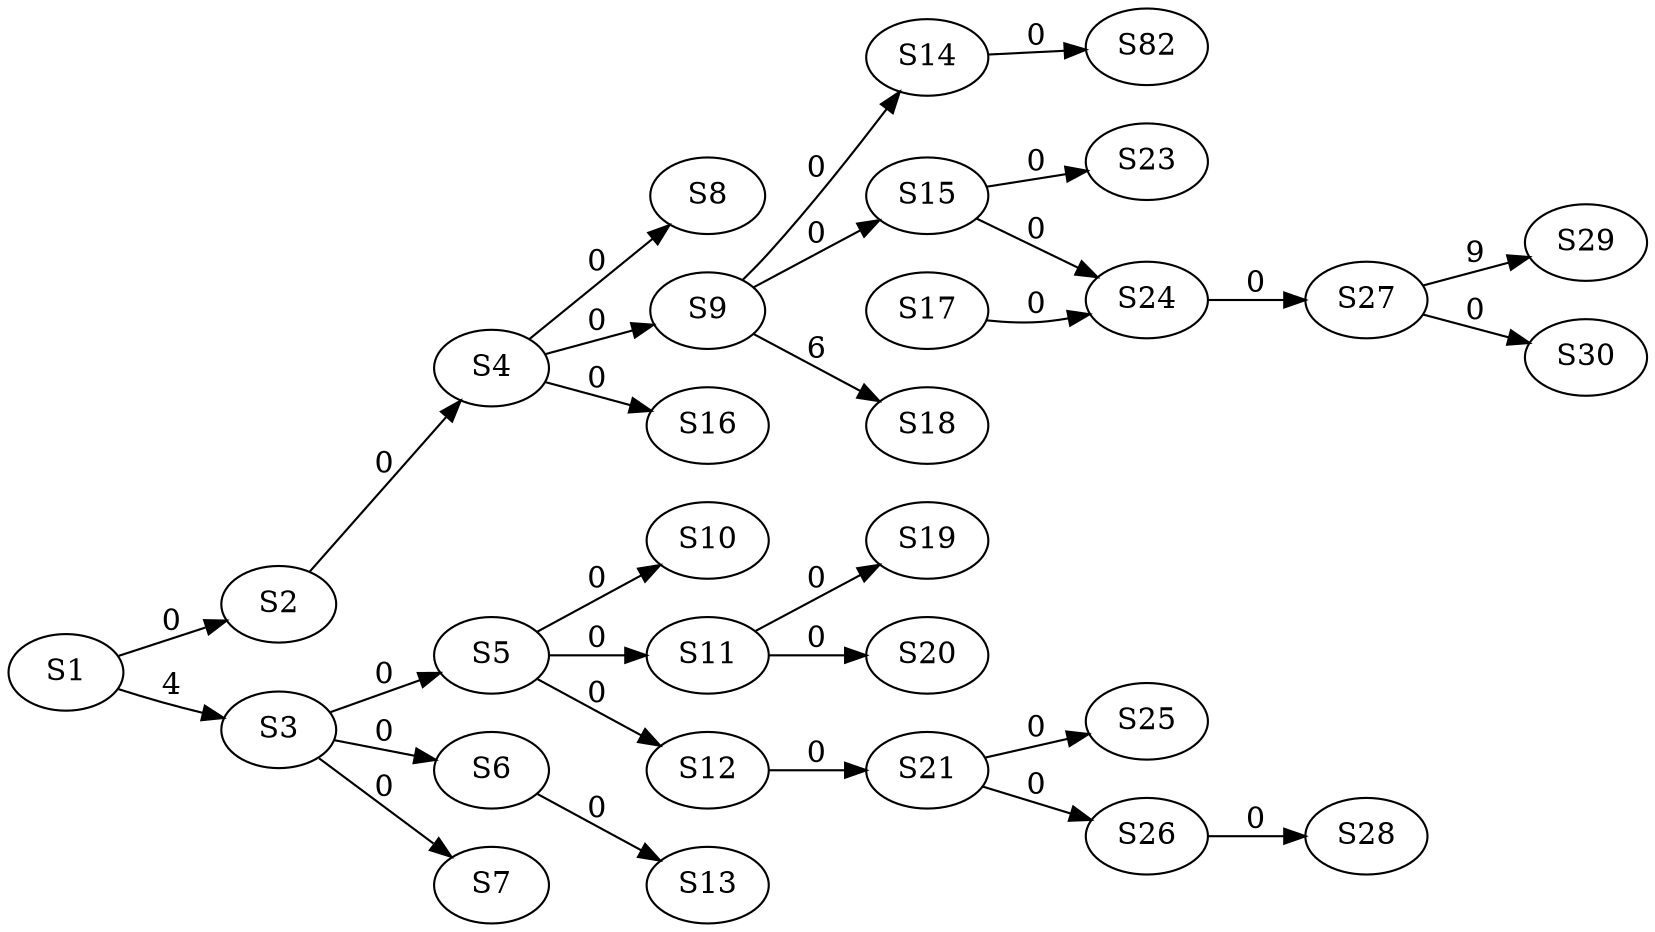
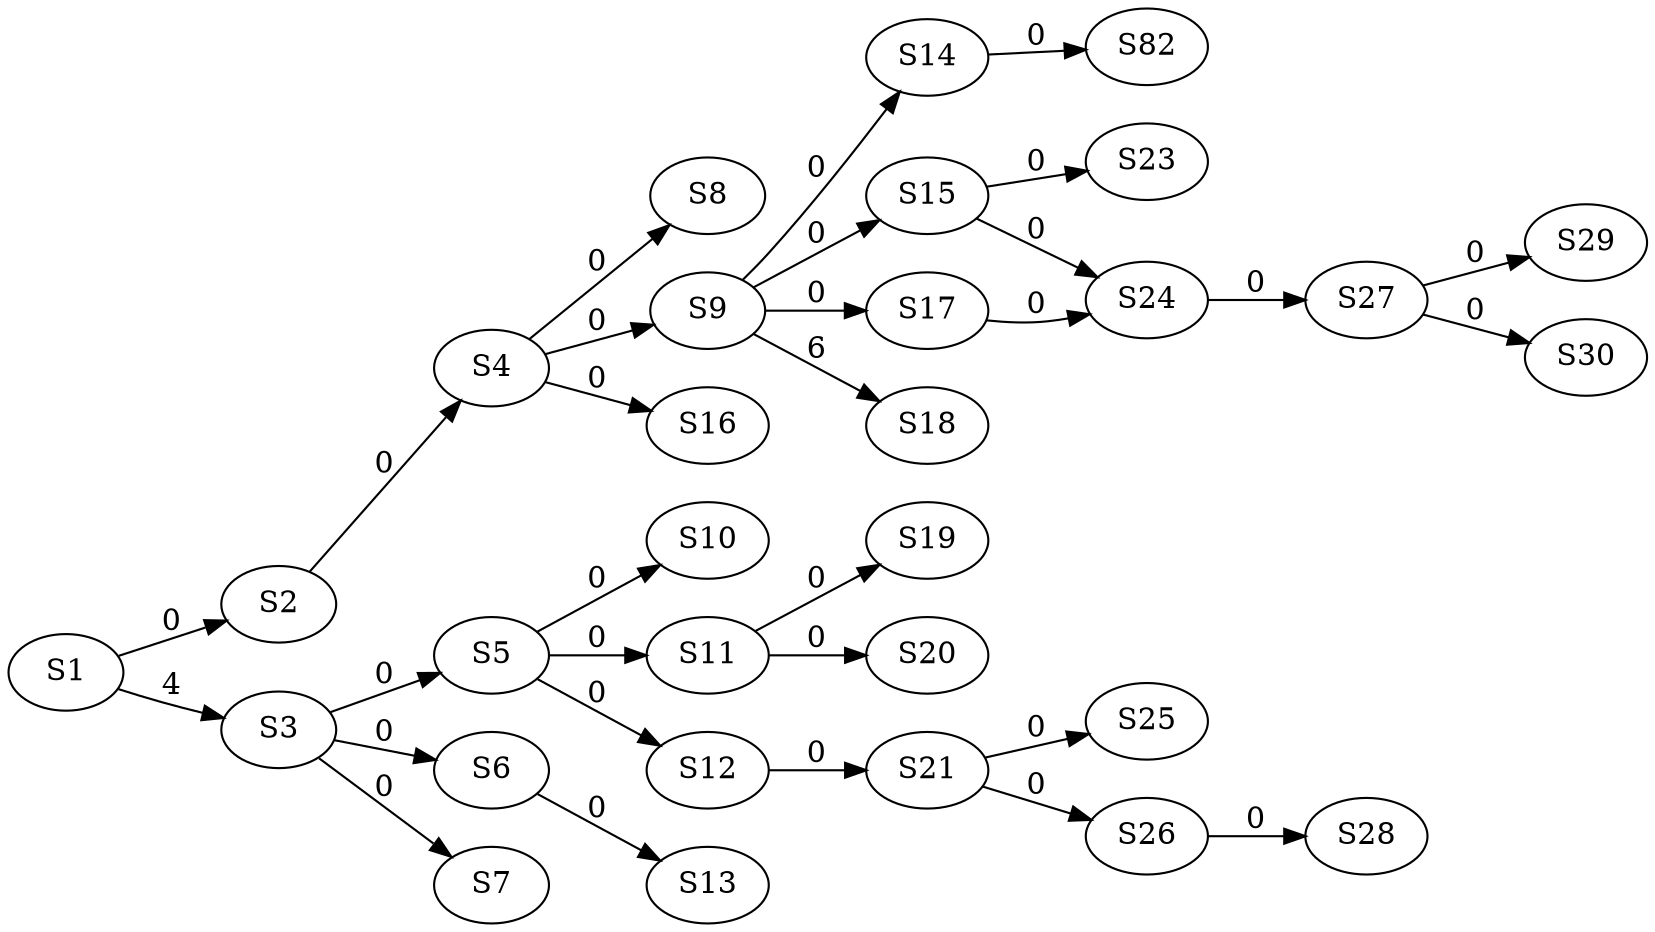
(1476, 254) -> (1476, 254)
none -> (805, 311)
